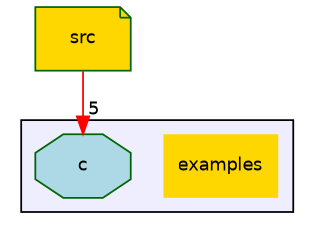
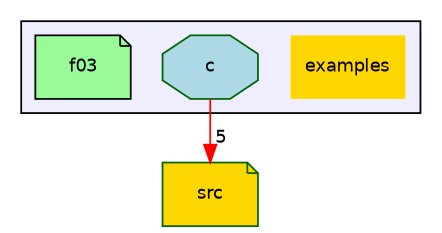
none -> (83, 67)
(83, 94) -> (210, 124)
